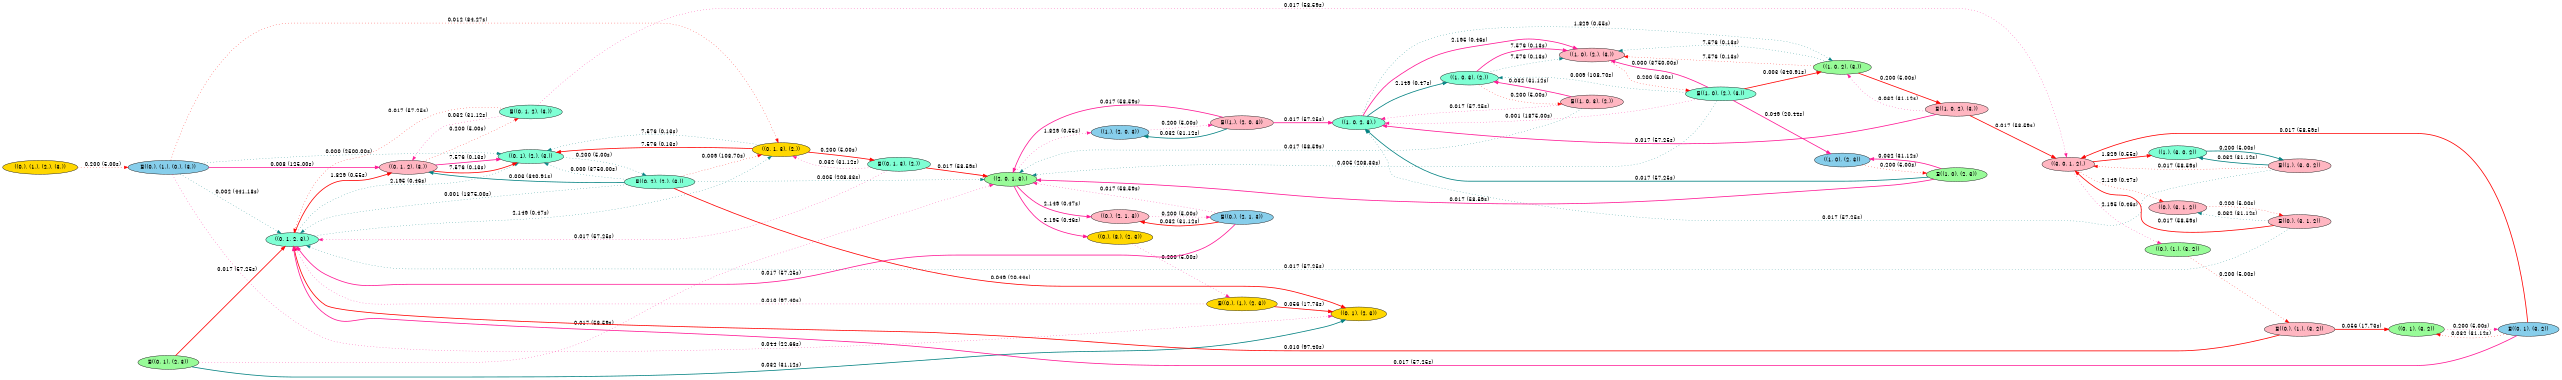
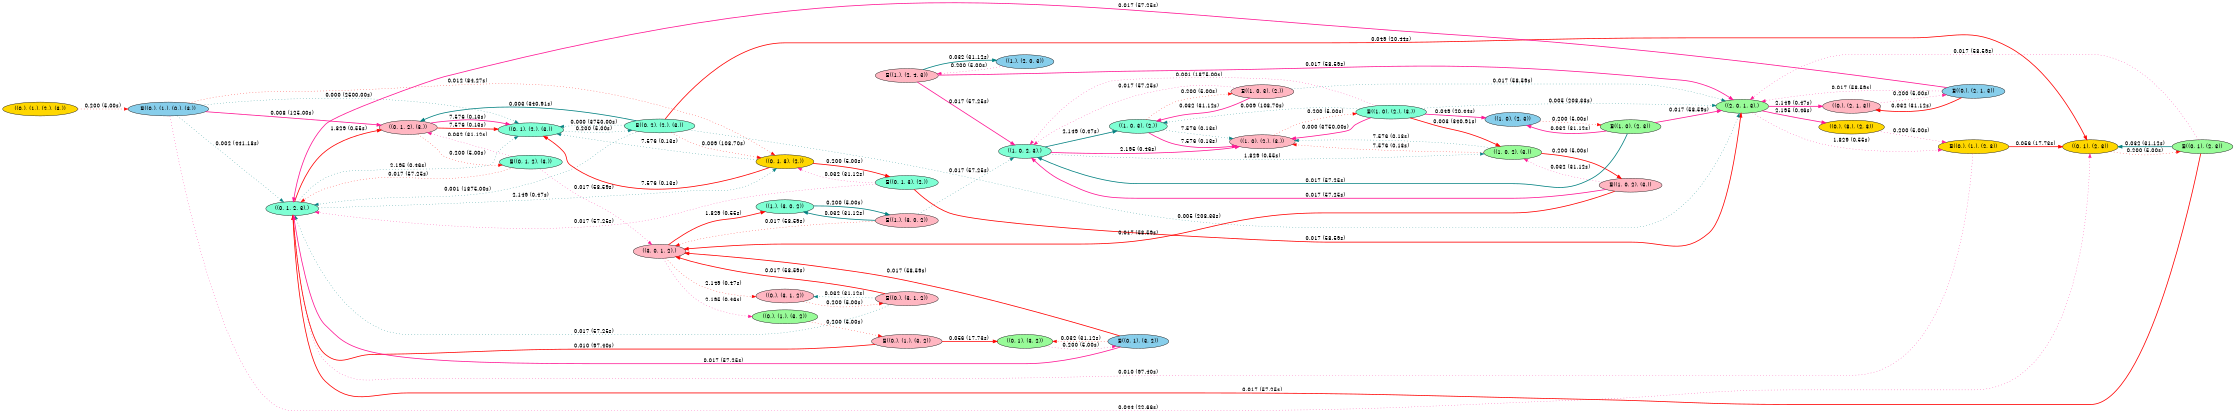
(1242, 123) -> (907, 76)
(1046, 144) -> (1842, 148)
none -> (2144, 155)
